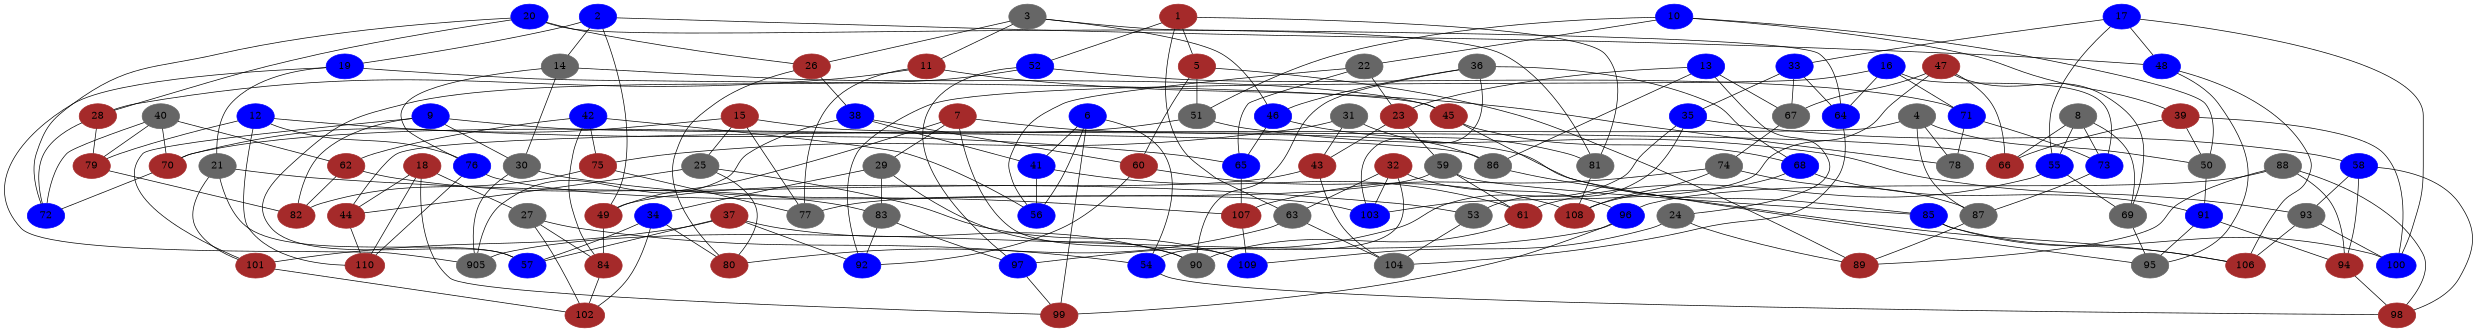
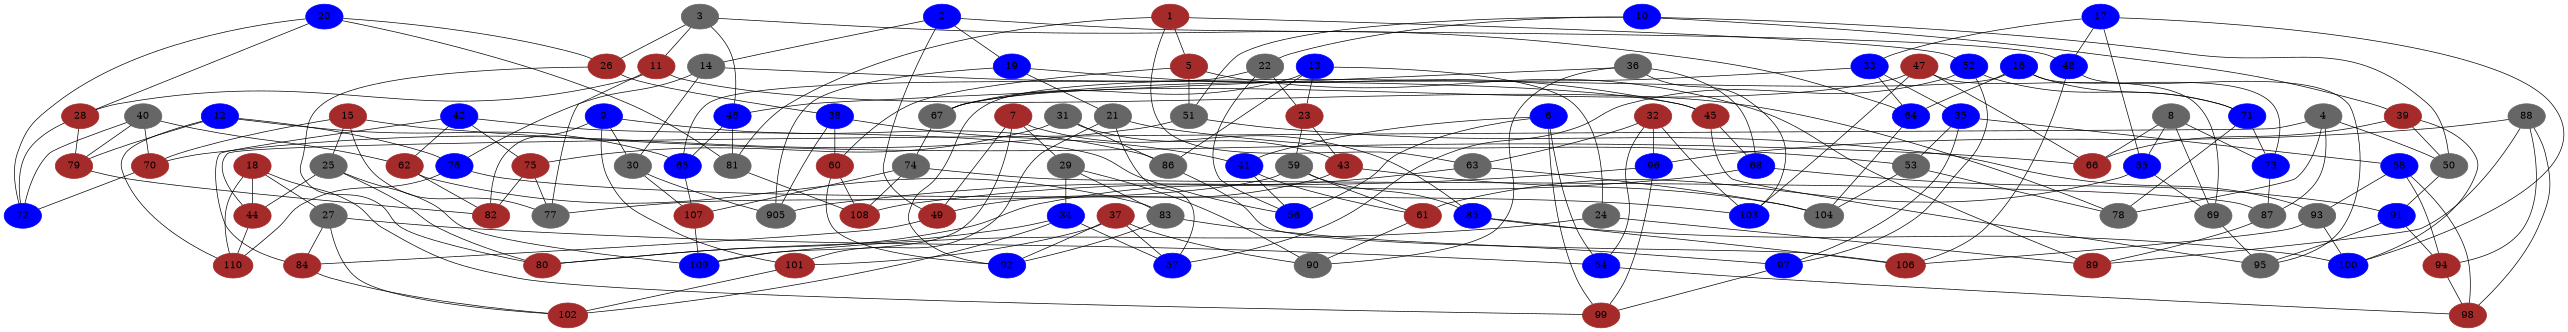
none -> (2041, 197)
